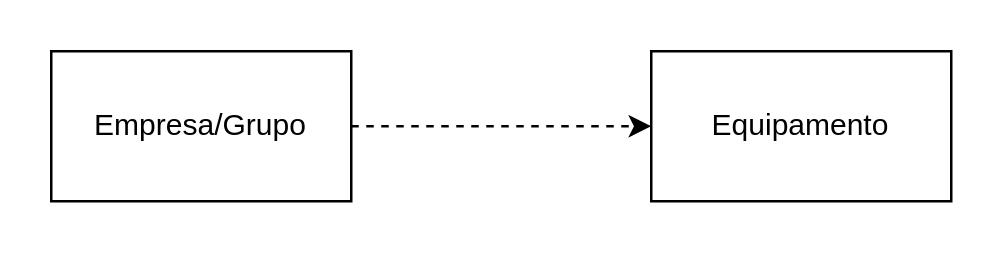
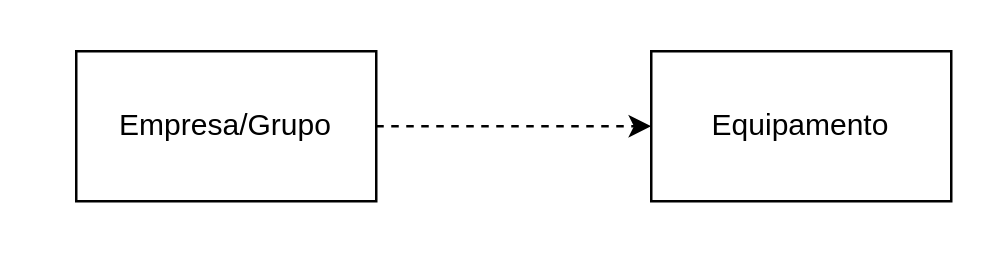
(201, 126) -> (226, 126)
